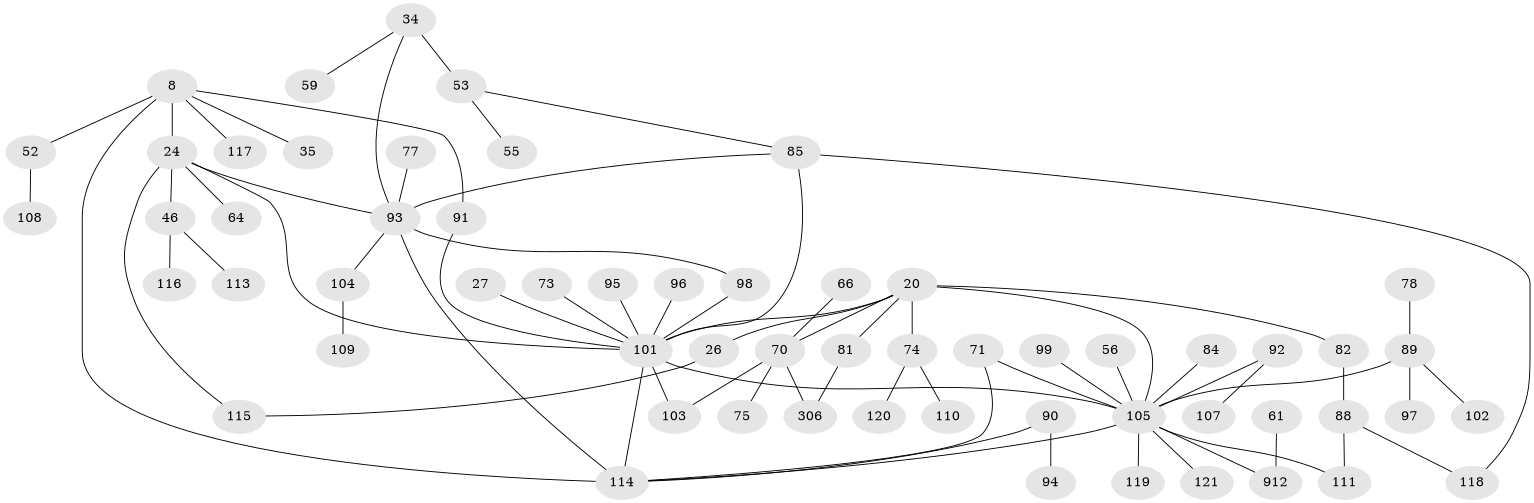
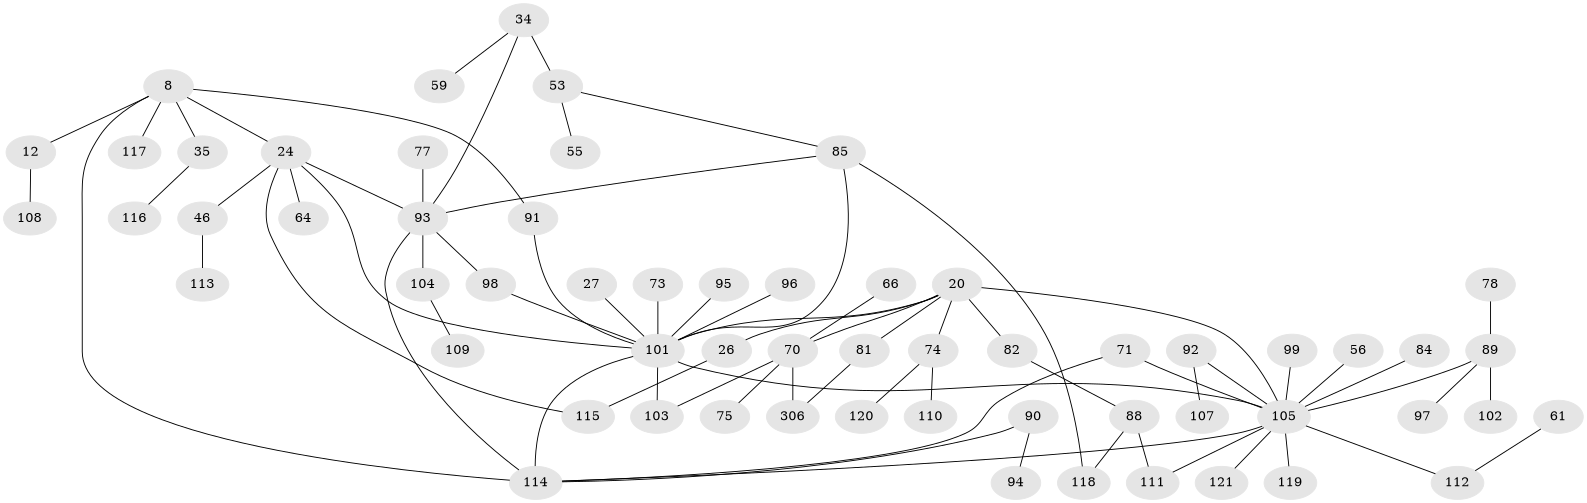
(31, 152) -> (31, 152)
(170, 252) -> (169, 185)
(1276, 483) -> (1458, 483)
